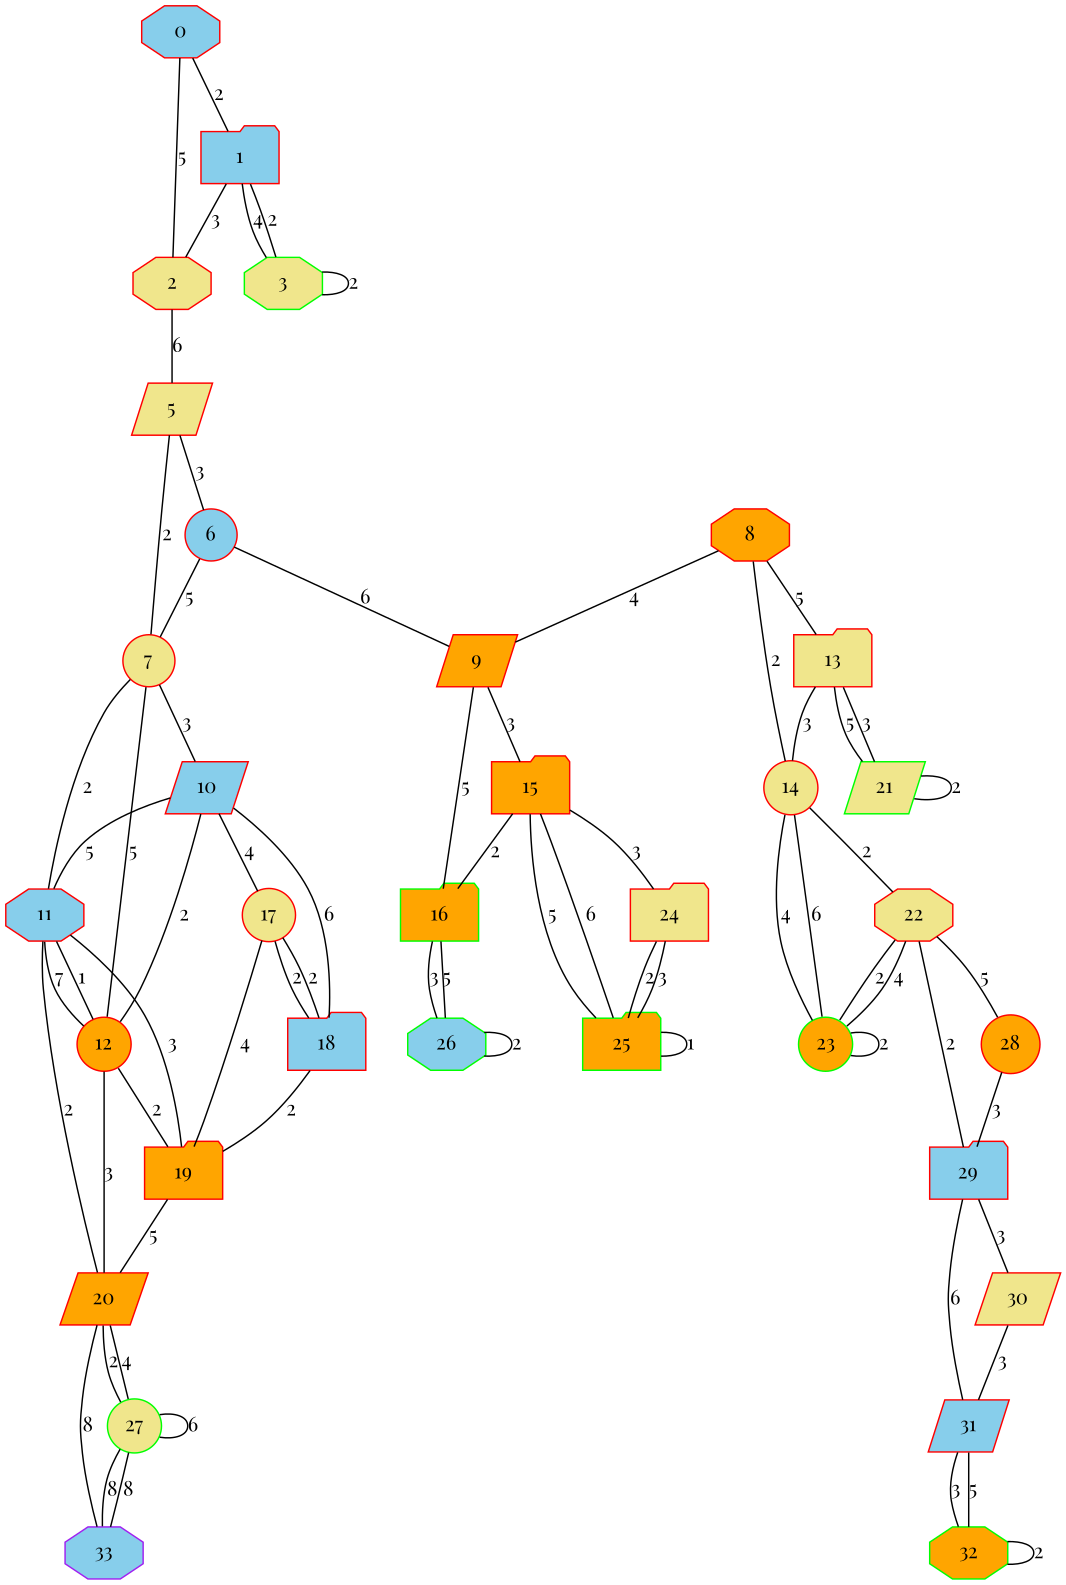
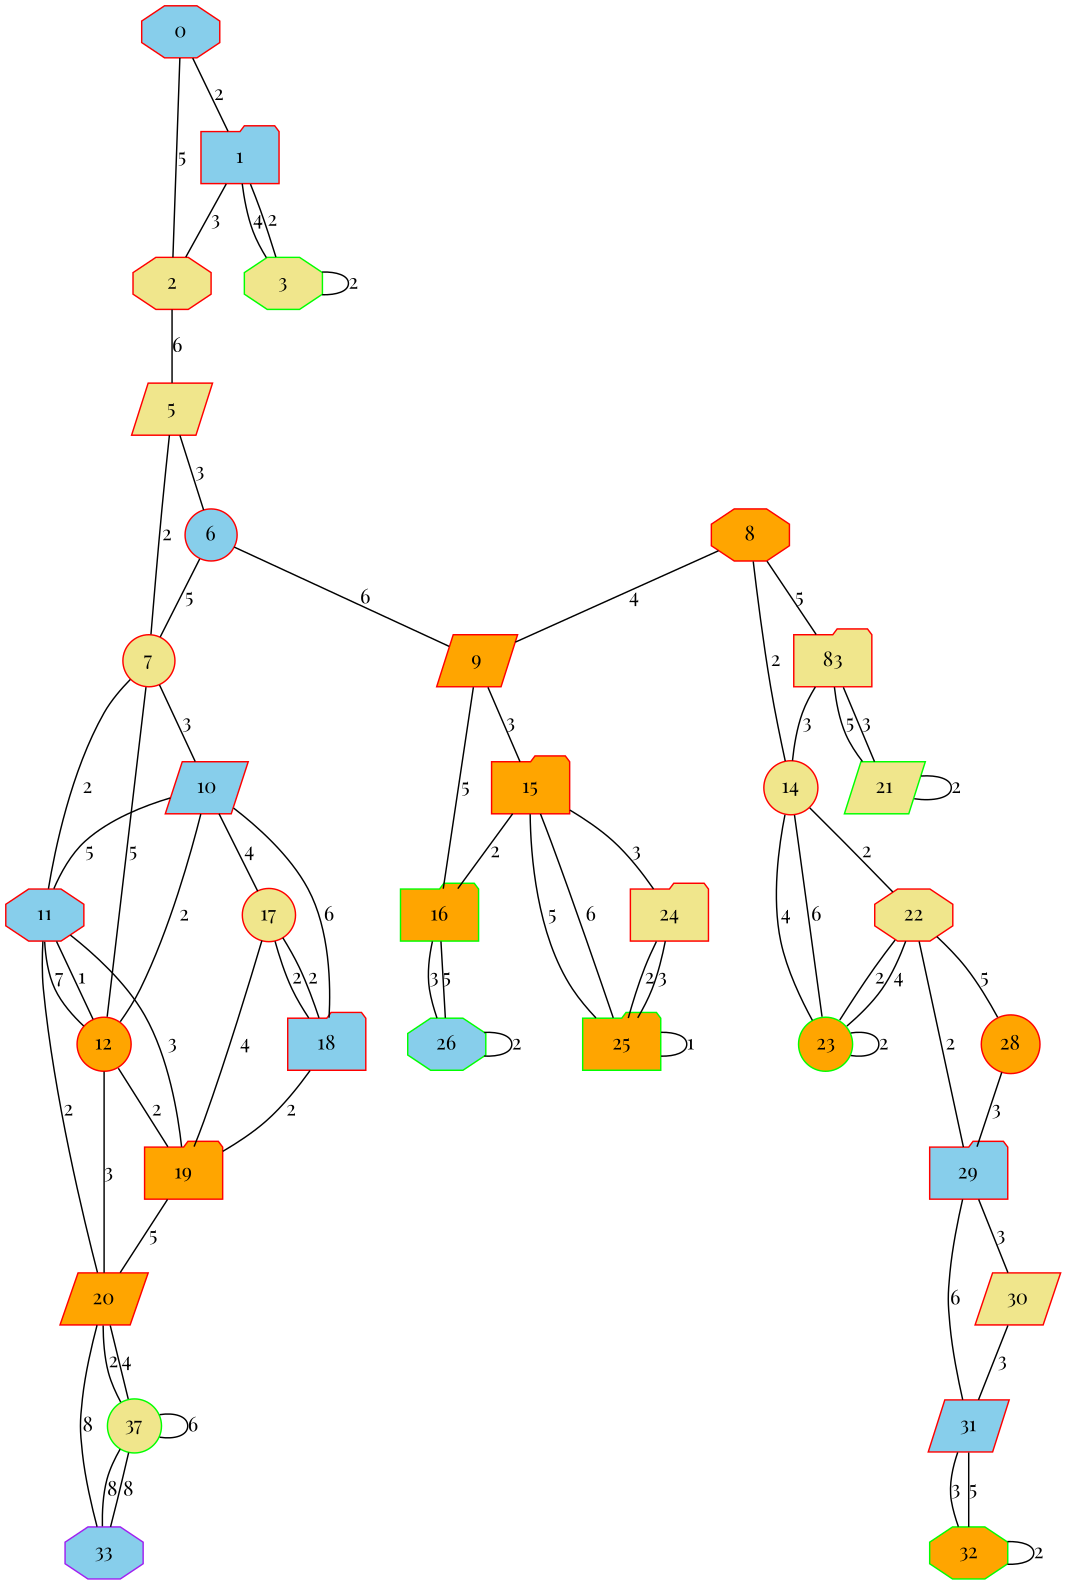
(833, 661) -> (833, 661)
(134, 1426) -> (134, 1426)
